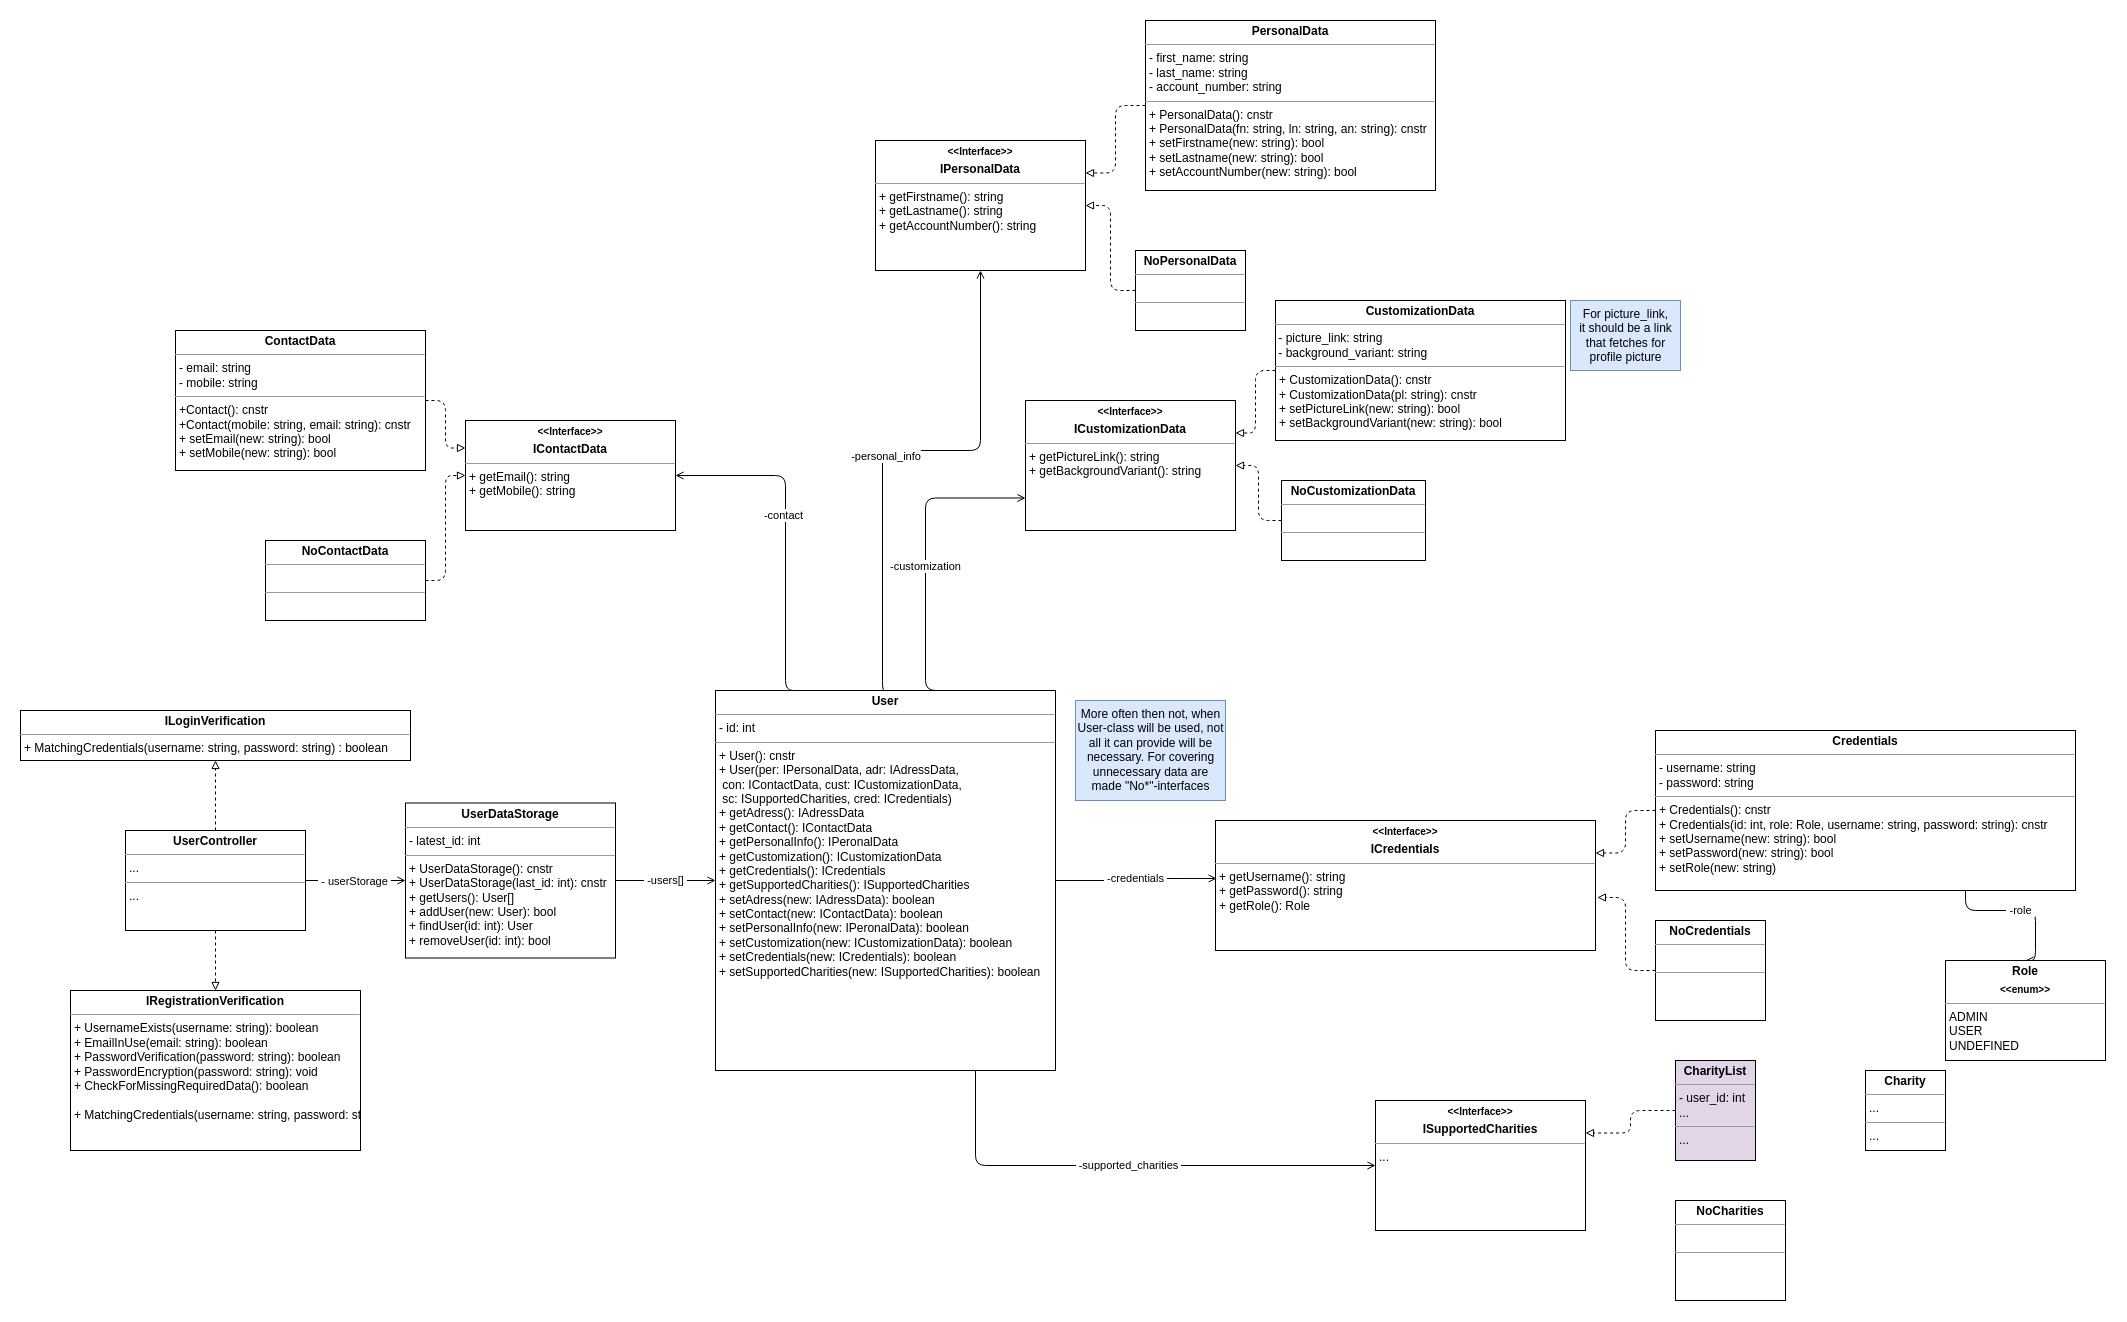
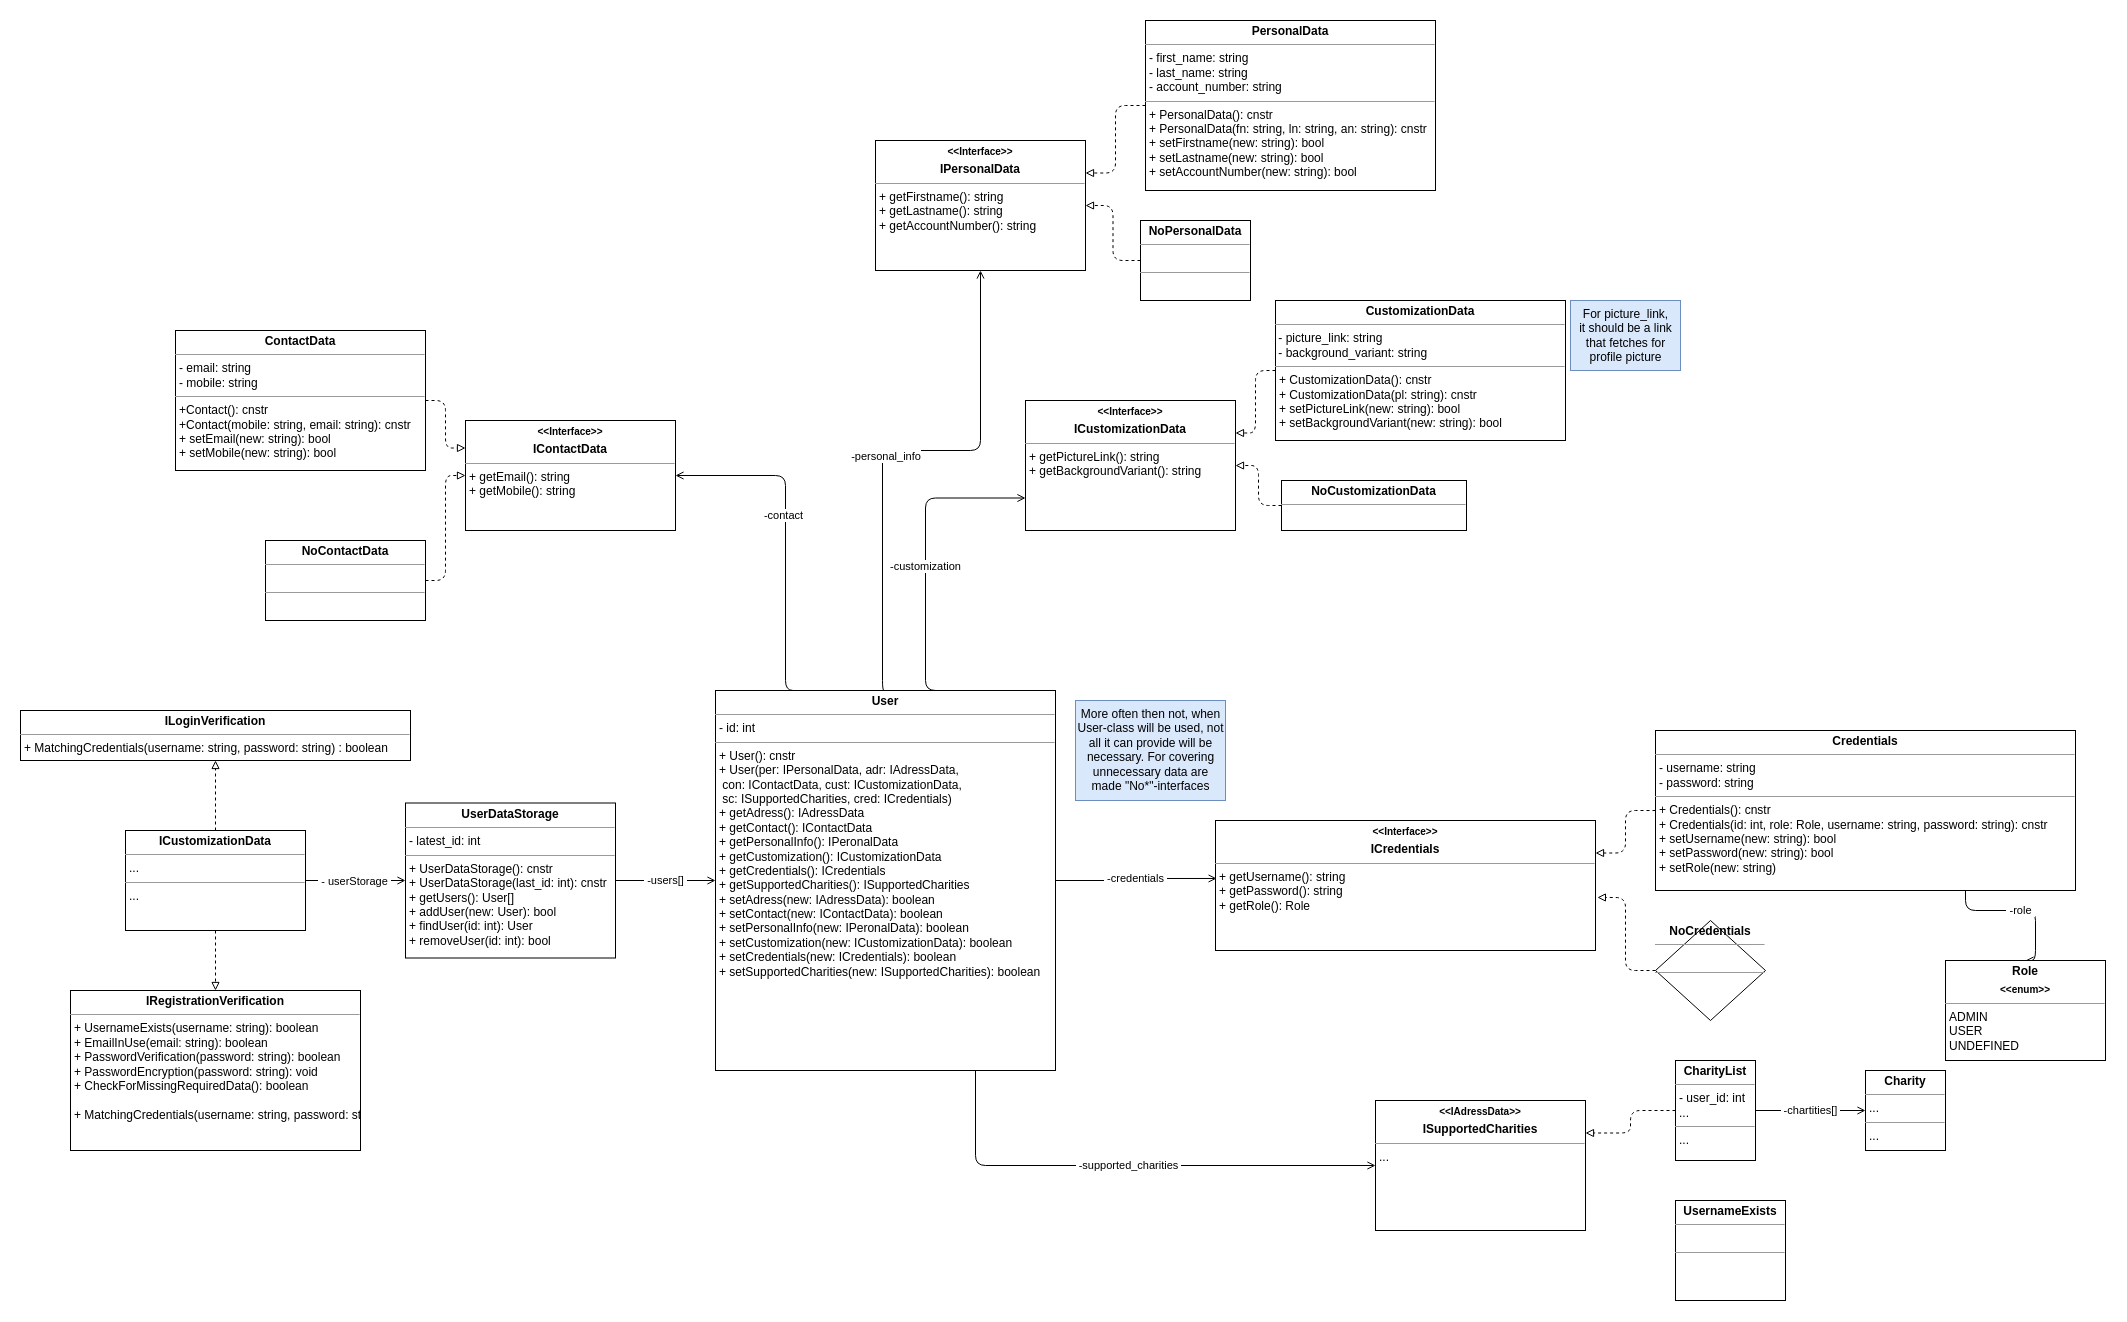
(1191, 291) -> (1196, 261)
(1354, 521) -> (1374, 506)
(169, 852) -> (183, 852)
(1711, 971) -> (1711, 971)
(1716, 1111) -> (1716, 1111)
none -> (1809, 1111)
(1436, 1122) -> (1436, 1122)
(1709, 1208) -> (1721, 1208)
